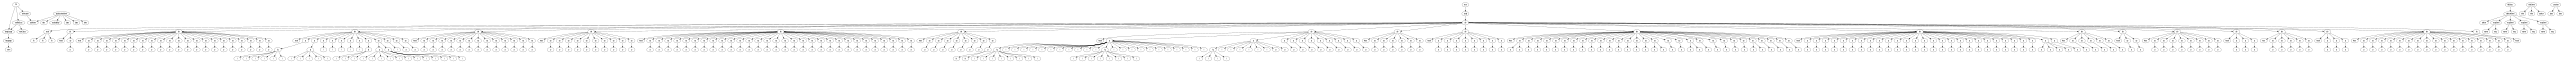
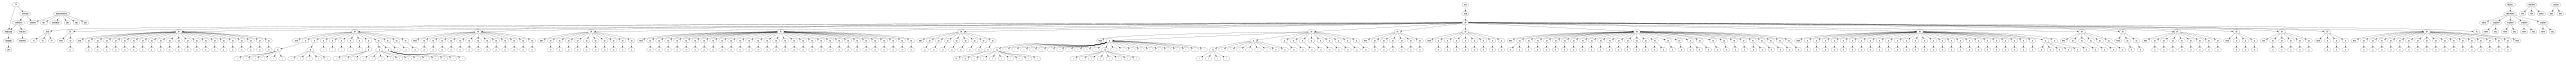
(17, 13) -> (22, 18)
none -> (23, 41)
